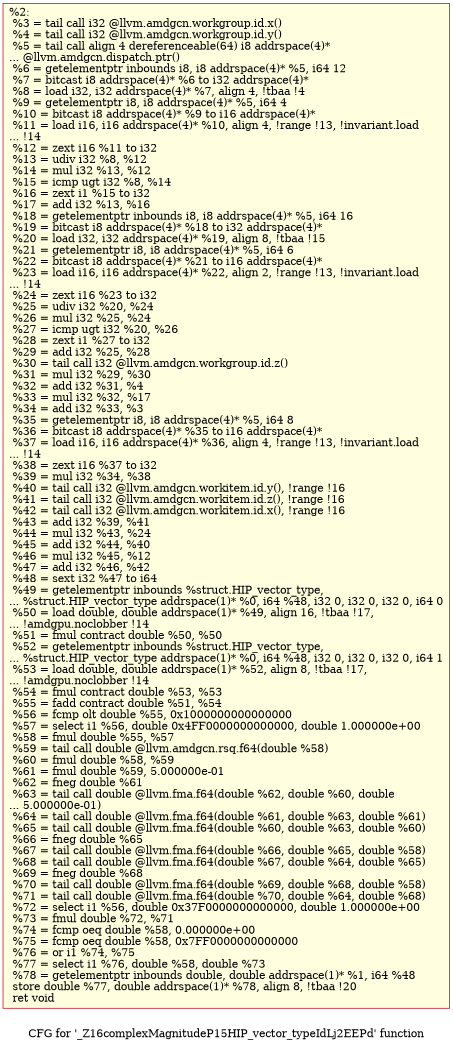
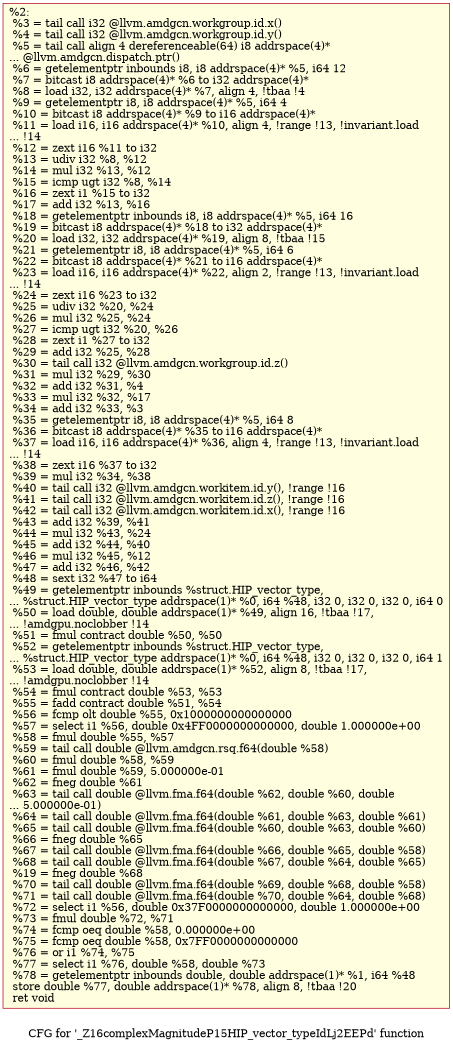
(76, 874) -> (76, 874)
